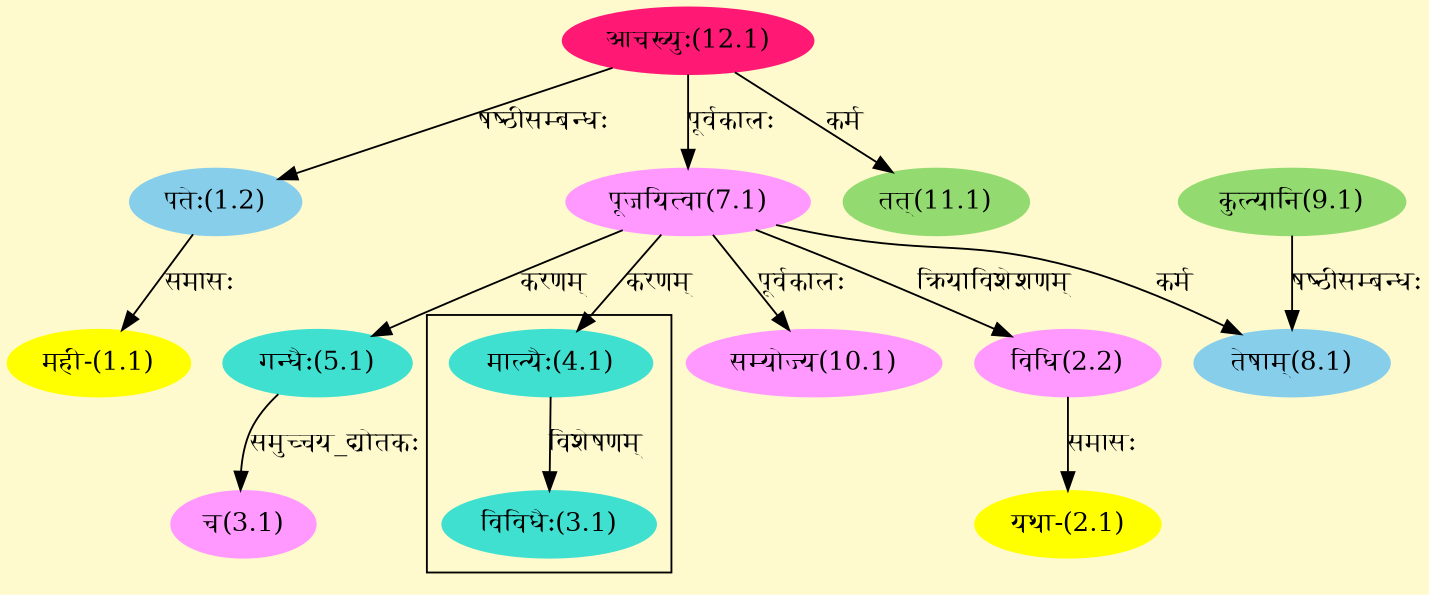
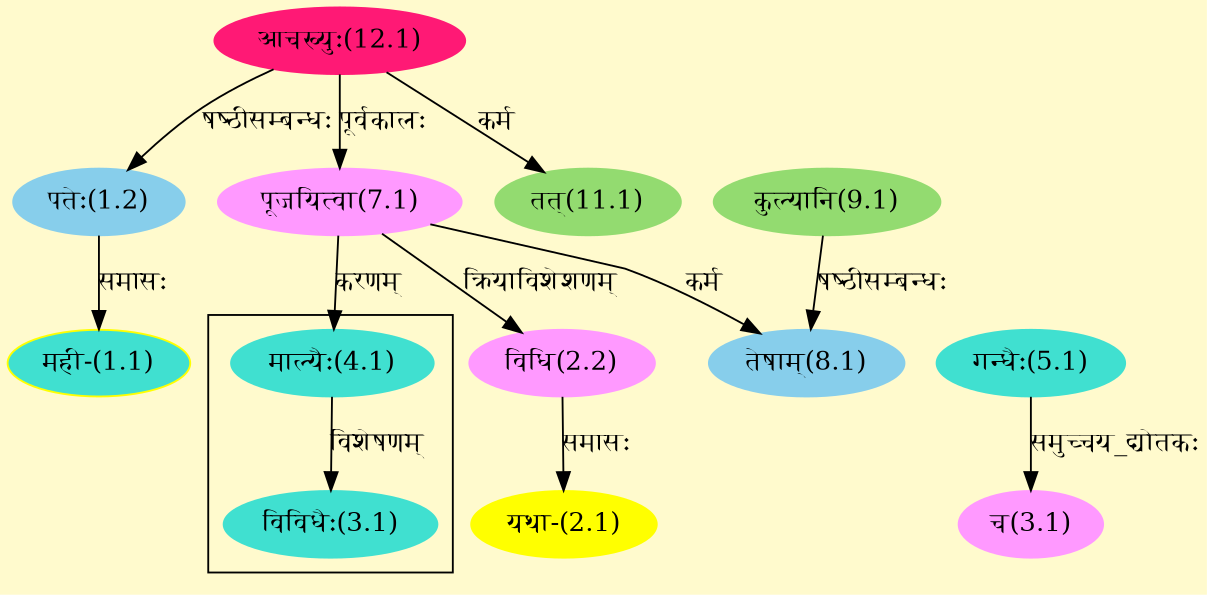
(506, 278) -> none
(99, 363) -> (99, 363)
(814, 363) -> none
